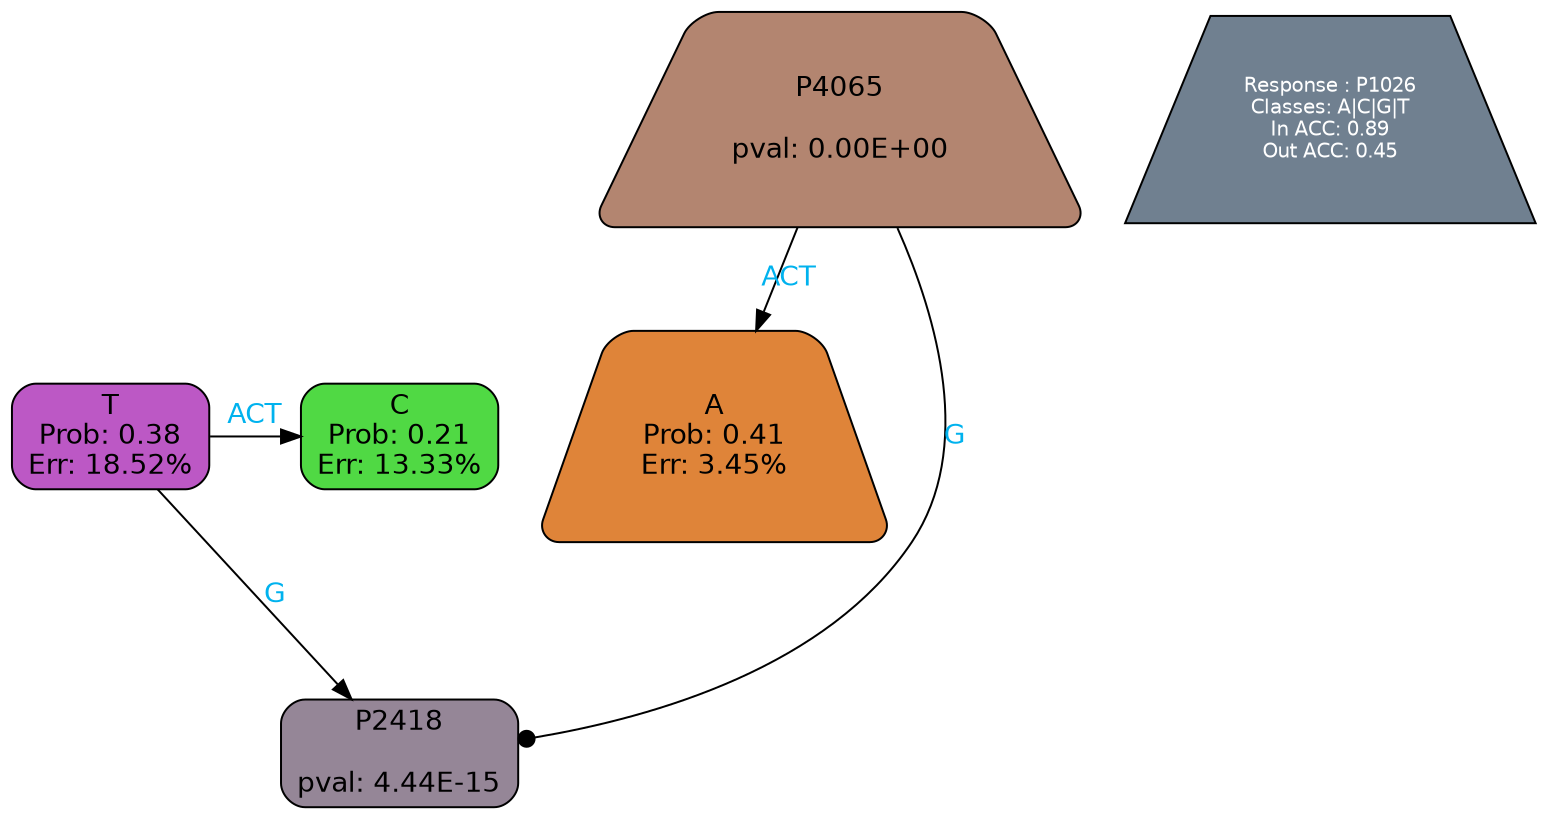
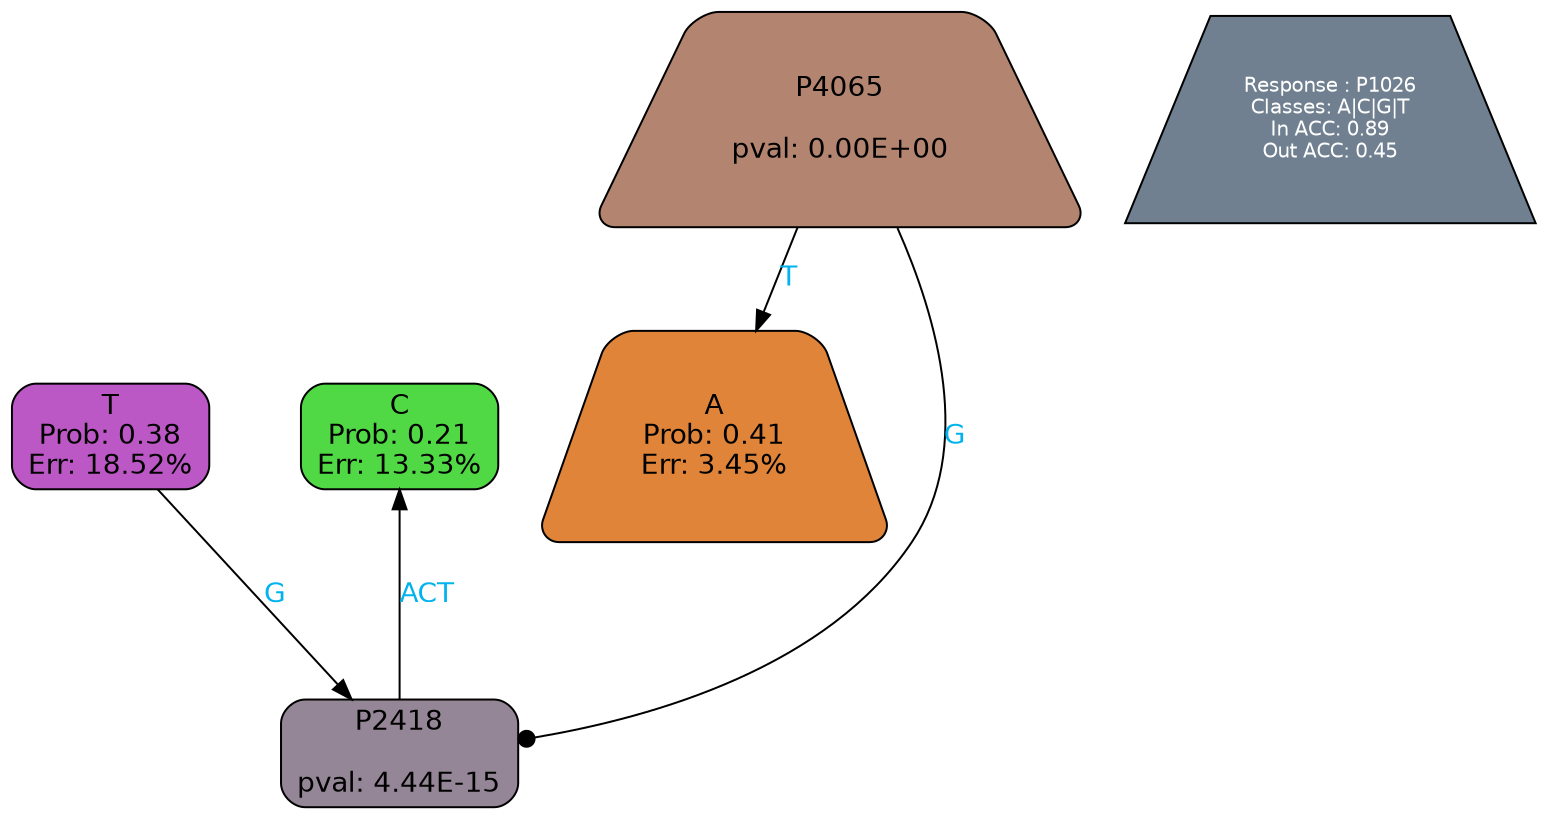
(789, 278) -> (789, 278)
(245, 436) -> (400, 605)
